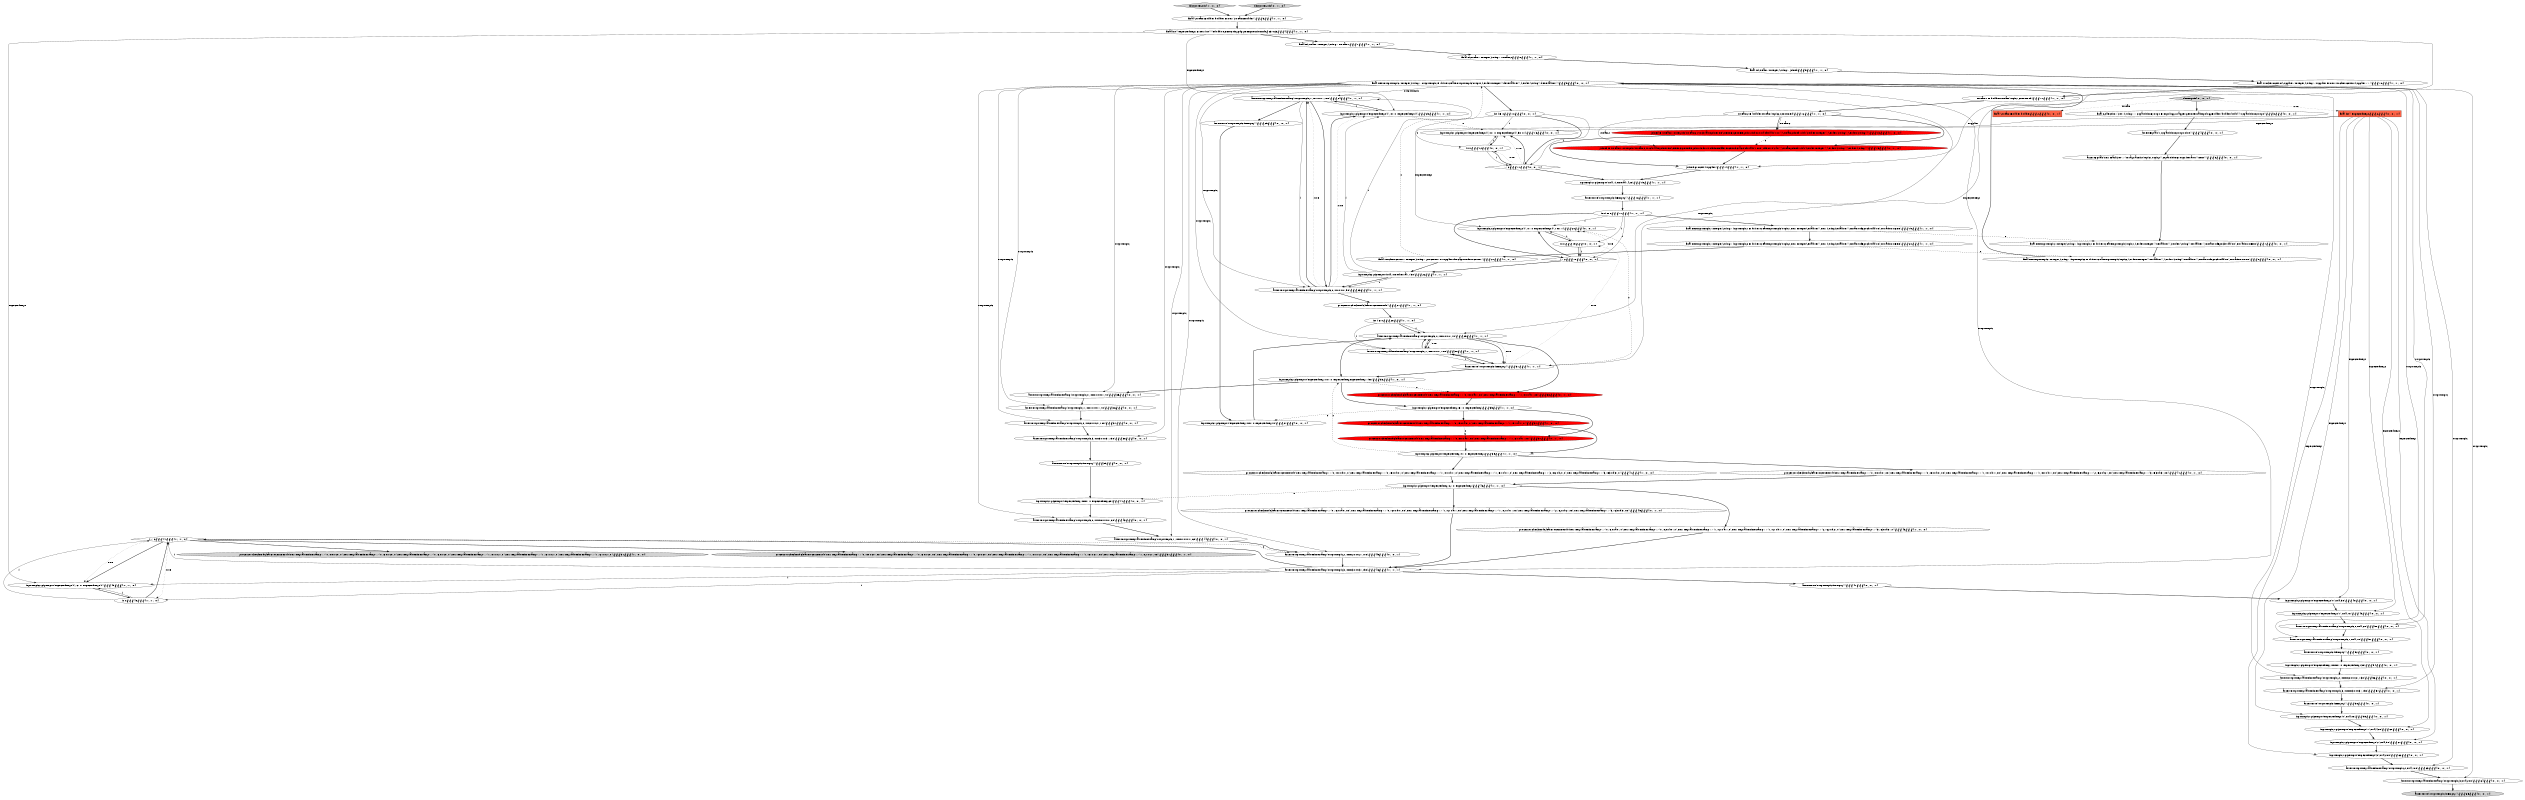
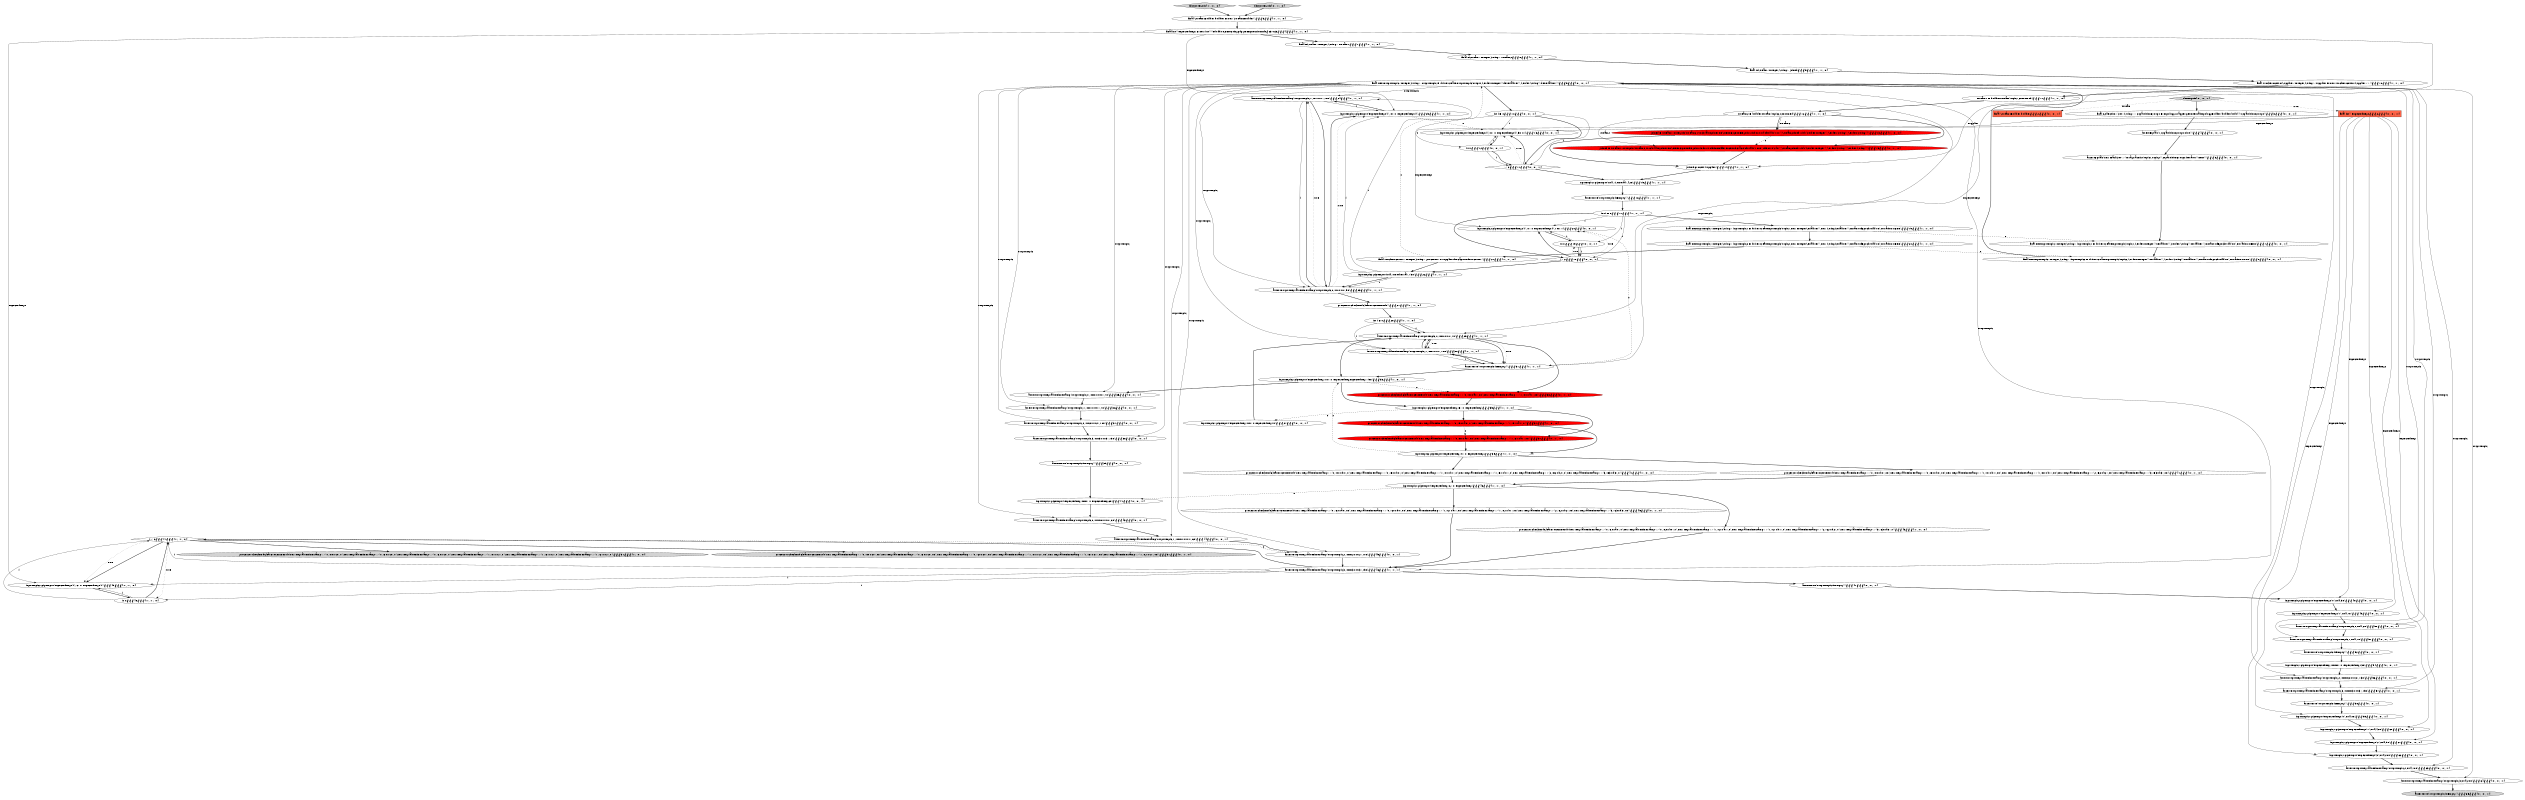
(1251, 123) -> none
(1506, 158) -> none
(1582, 312) -> (1573, 253)
